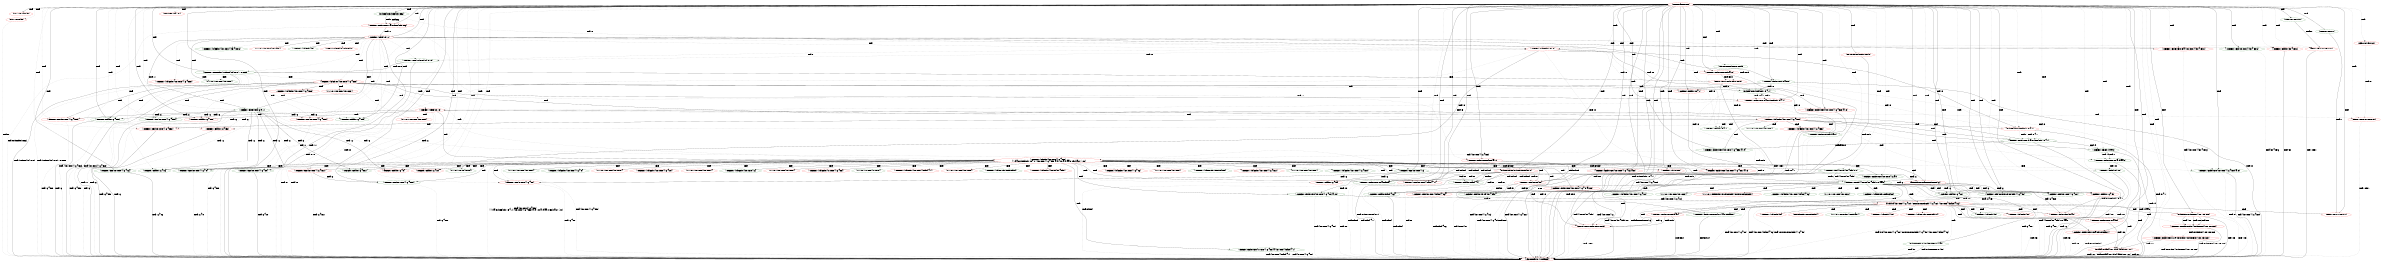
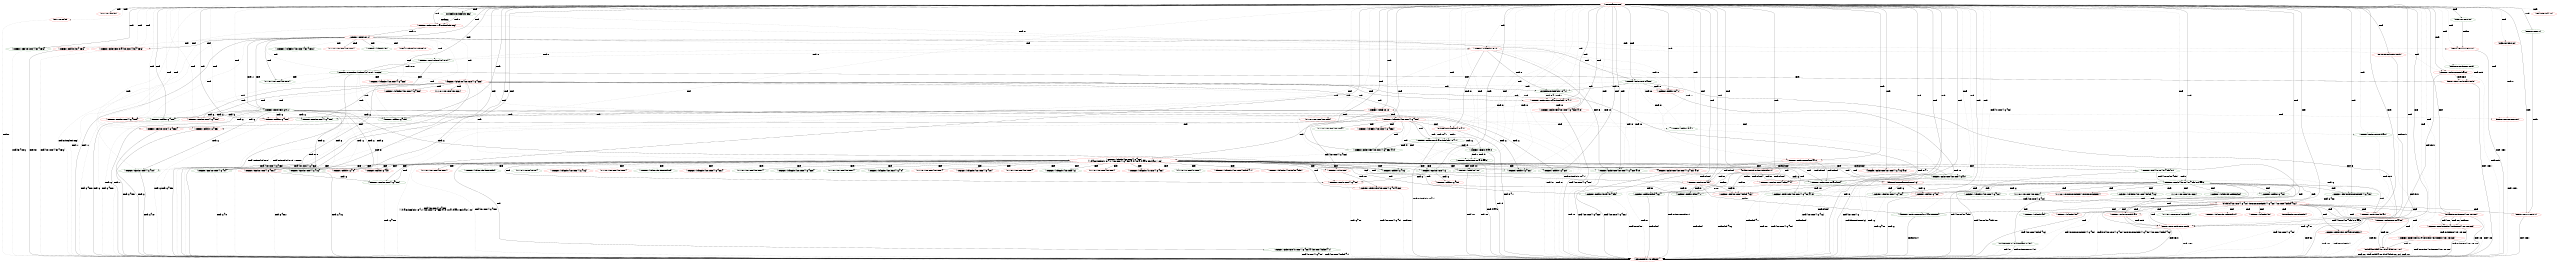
(1960, 110) -> (2001, 110)
(1233, 113) -> (1390, 10)
(1014, 143) -> (1571, 86)
none -> (1555, 171)
(1485, 175) -> (1694, 188)
(1728, 194) -> (2078, 194)
(1966, 199) -> (2153, 199)
(2050, 199) -> (2382, 199)
(1845, 215) -> (2177, 215)
(1883, 215) -> none
none -> (2111, 258)
